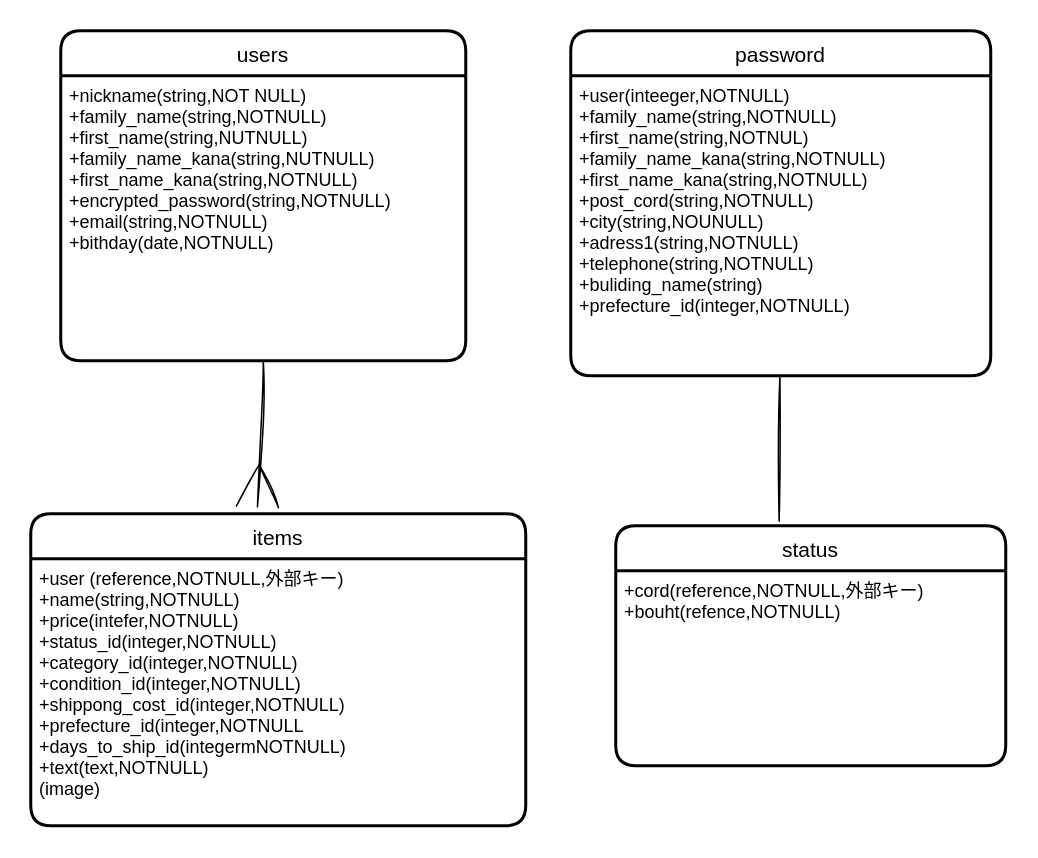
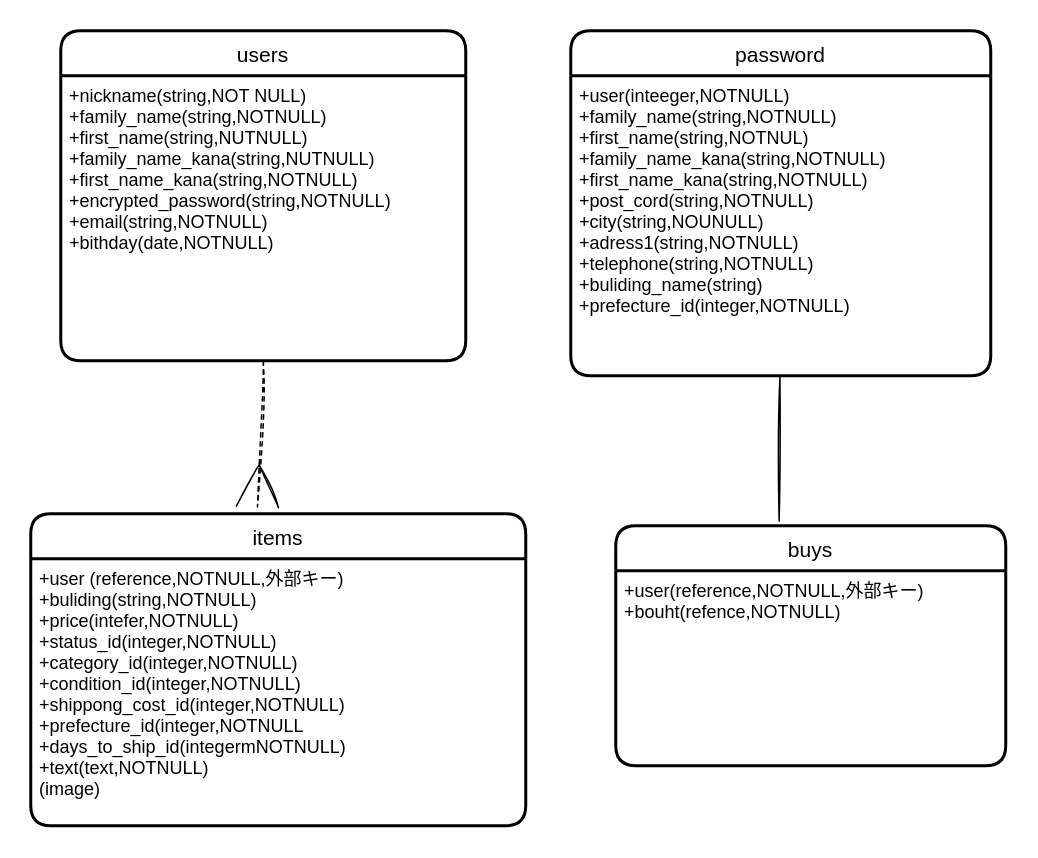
(260, 433) -> (260, 433)
(810, 550) -> (810, 550)
(199, 579) -> (199, 579)
(781, 591) -> (781, 591)
